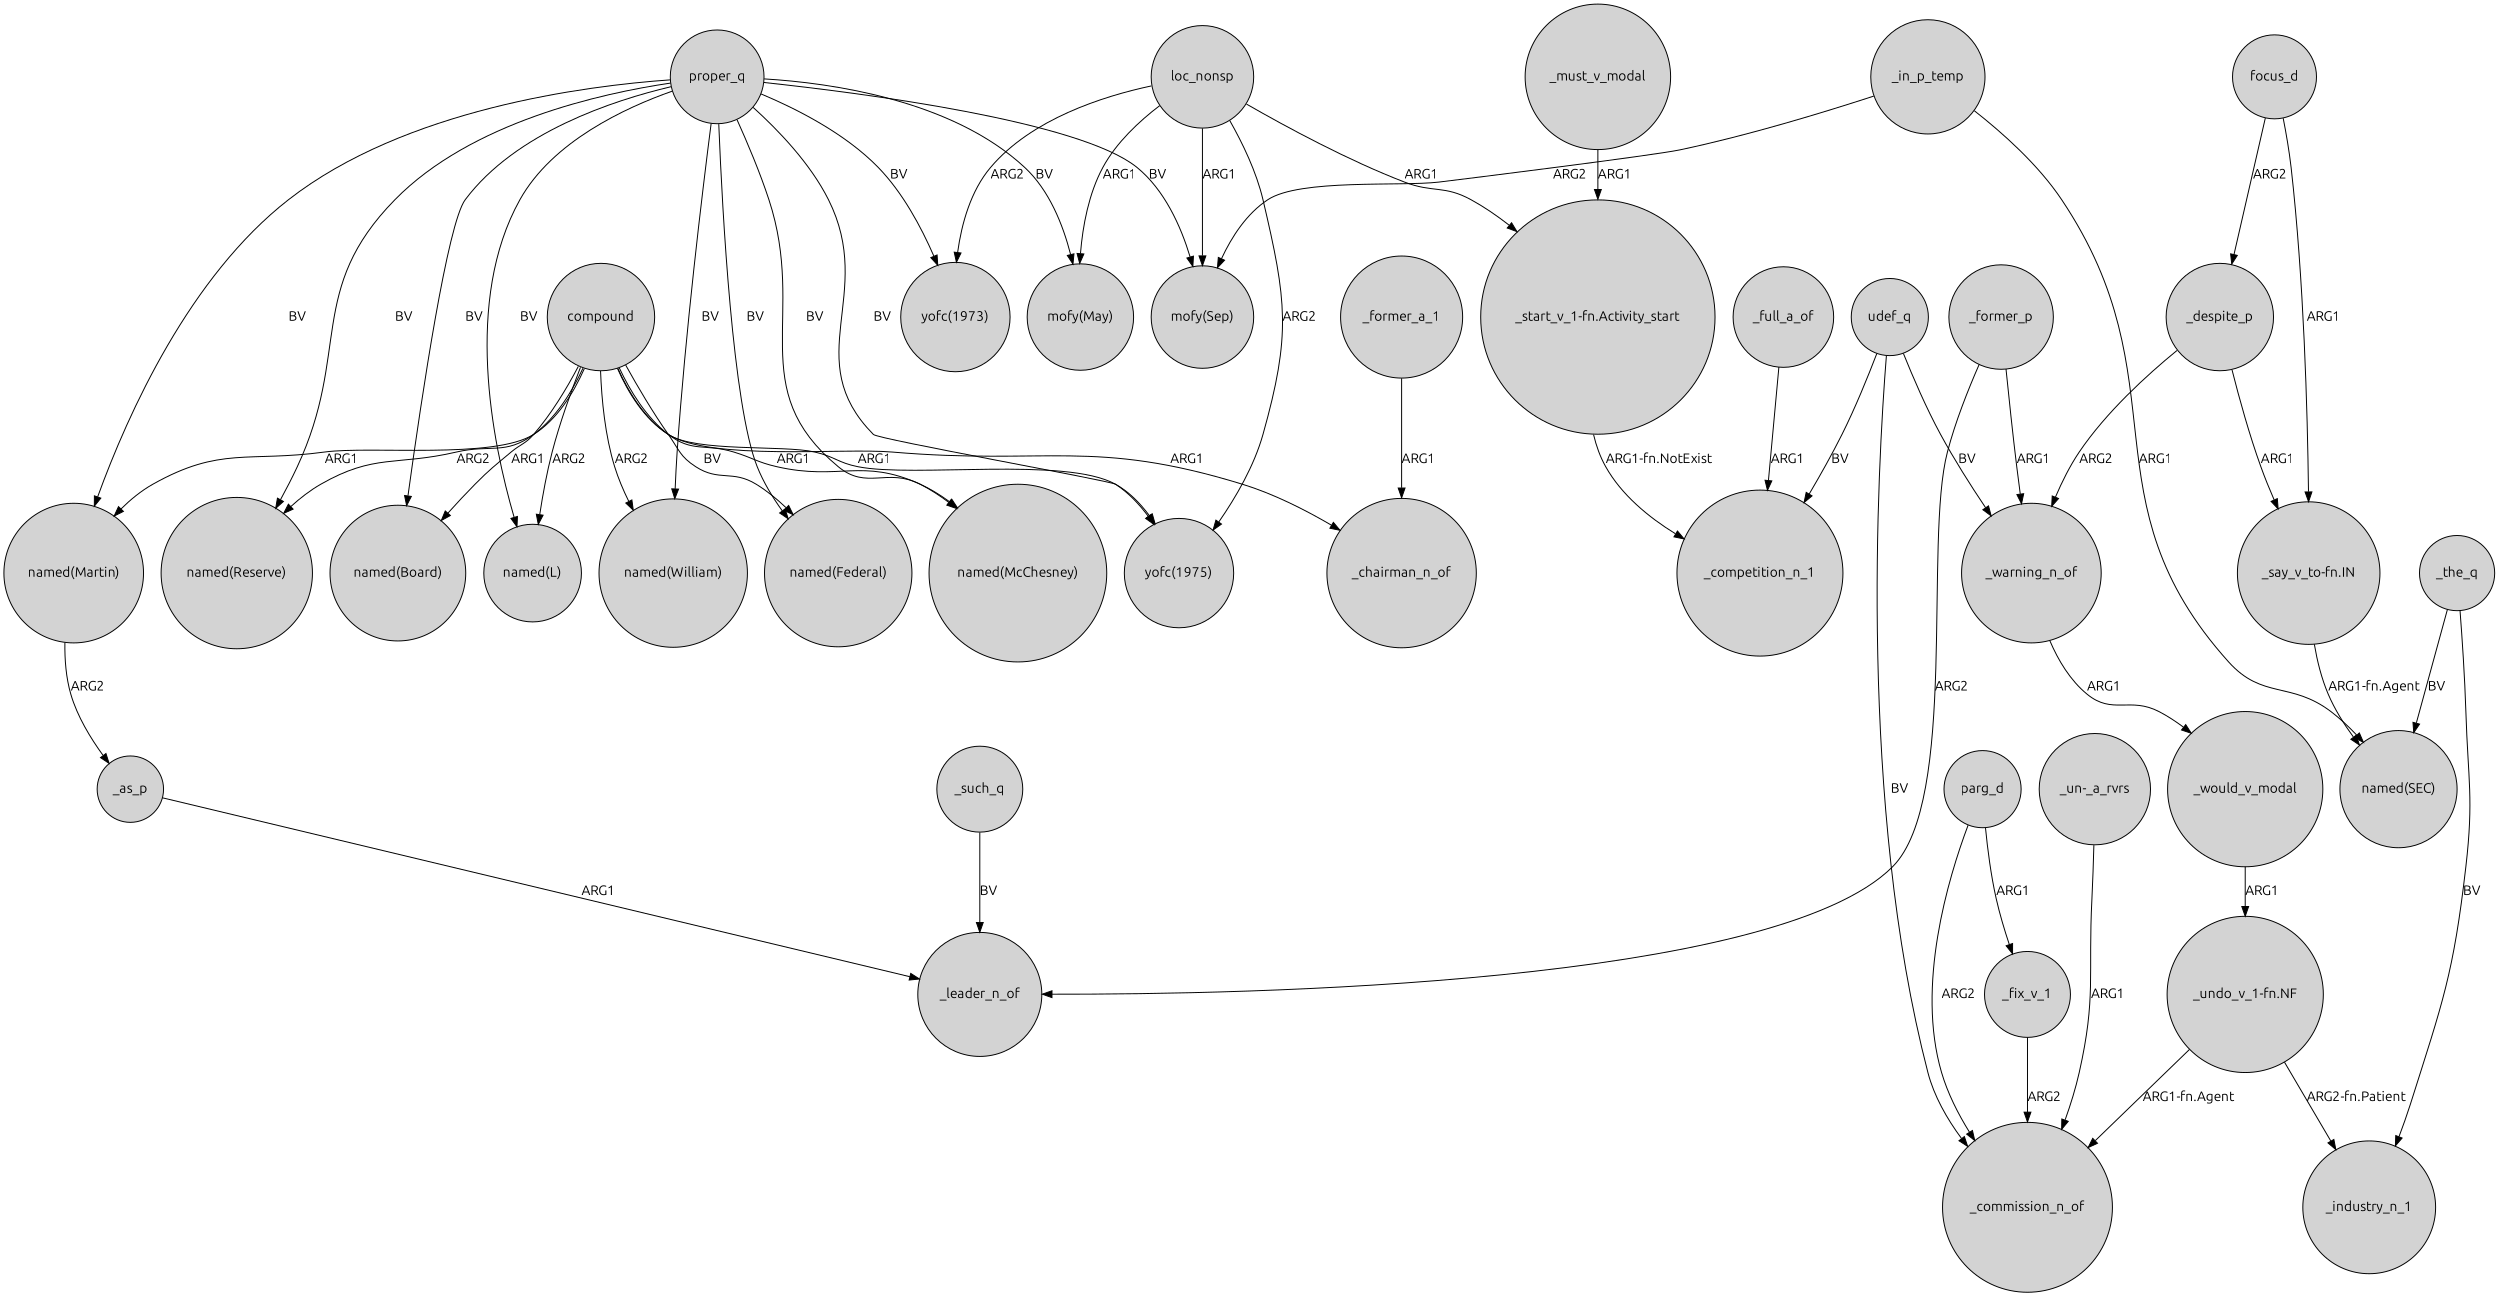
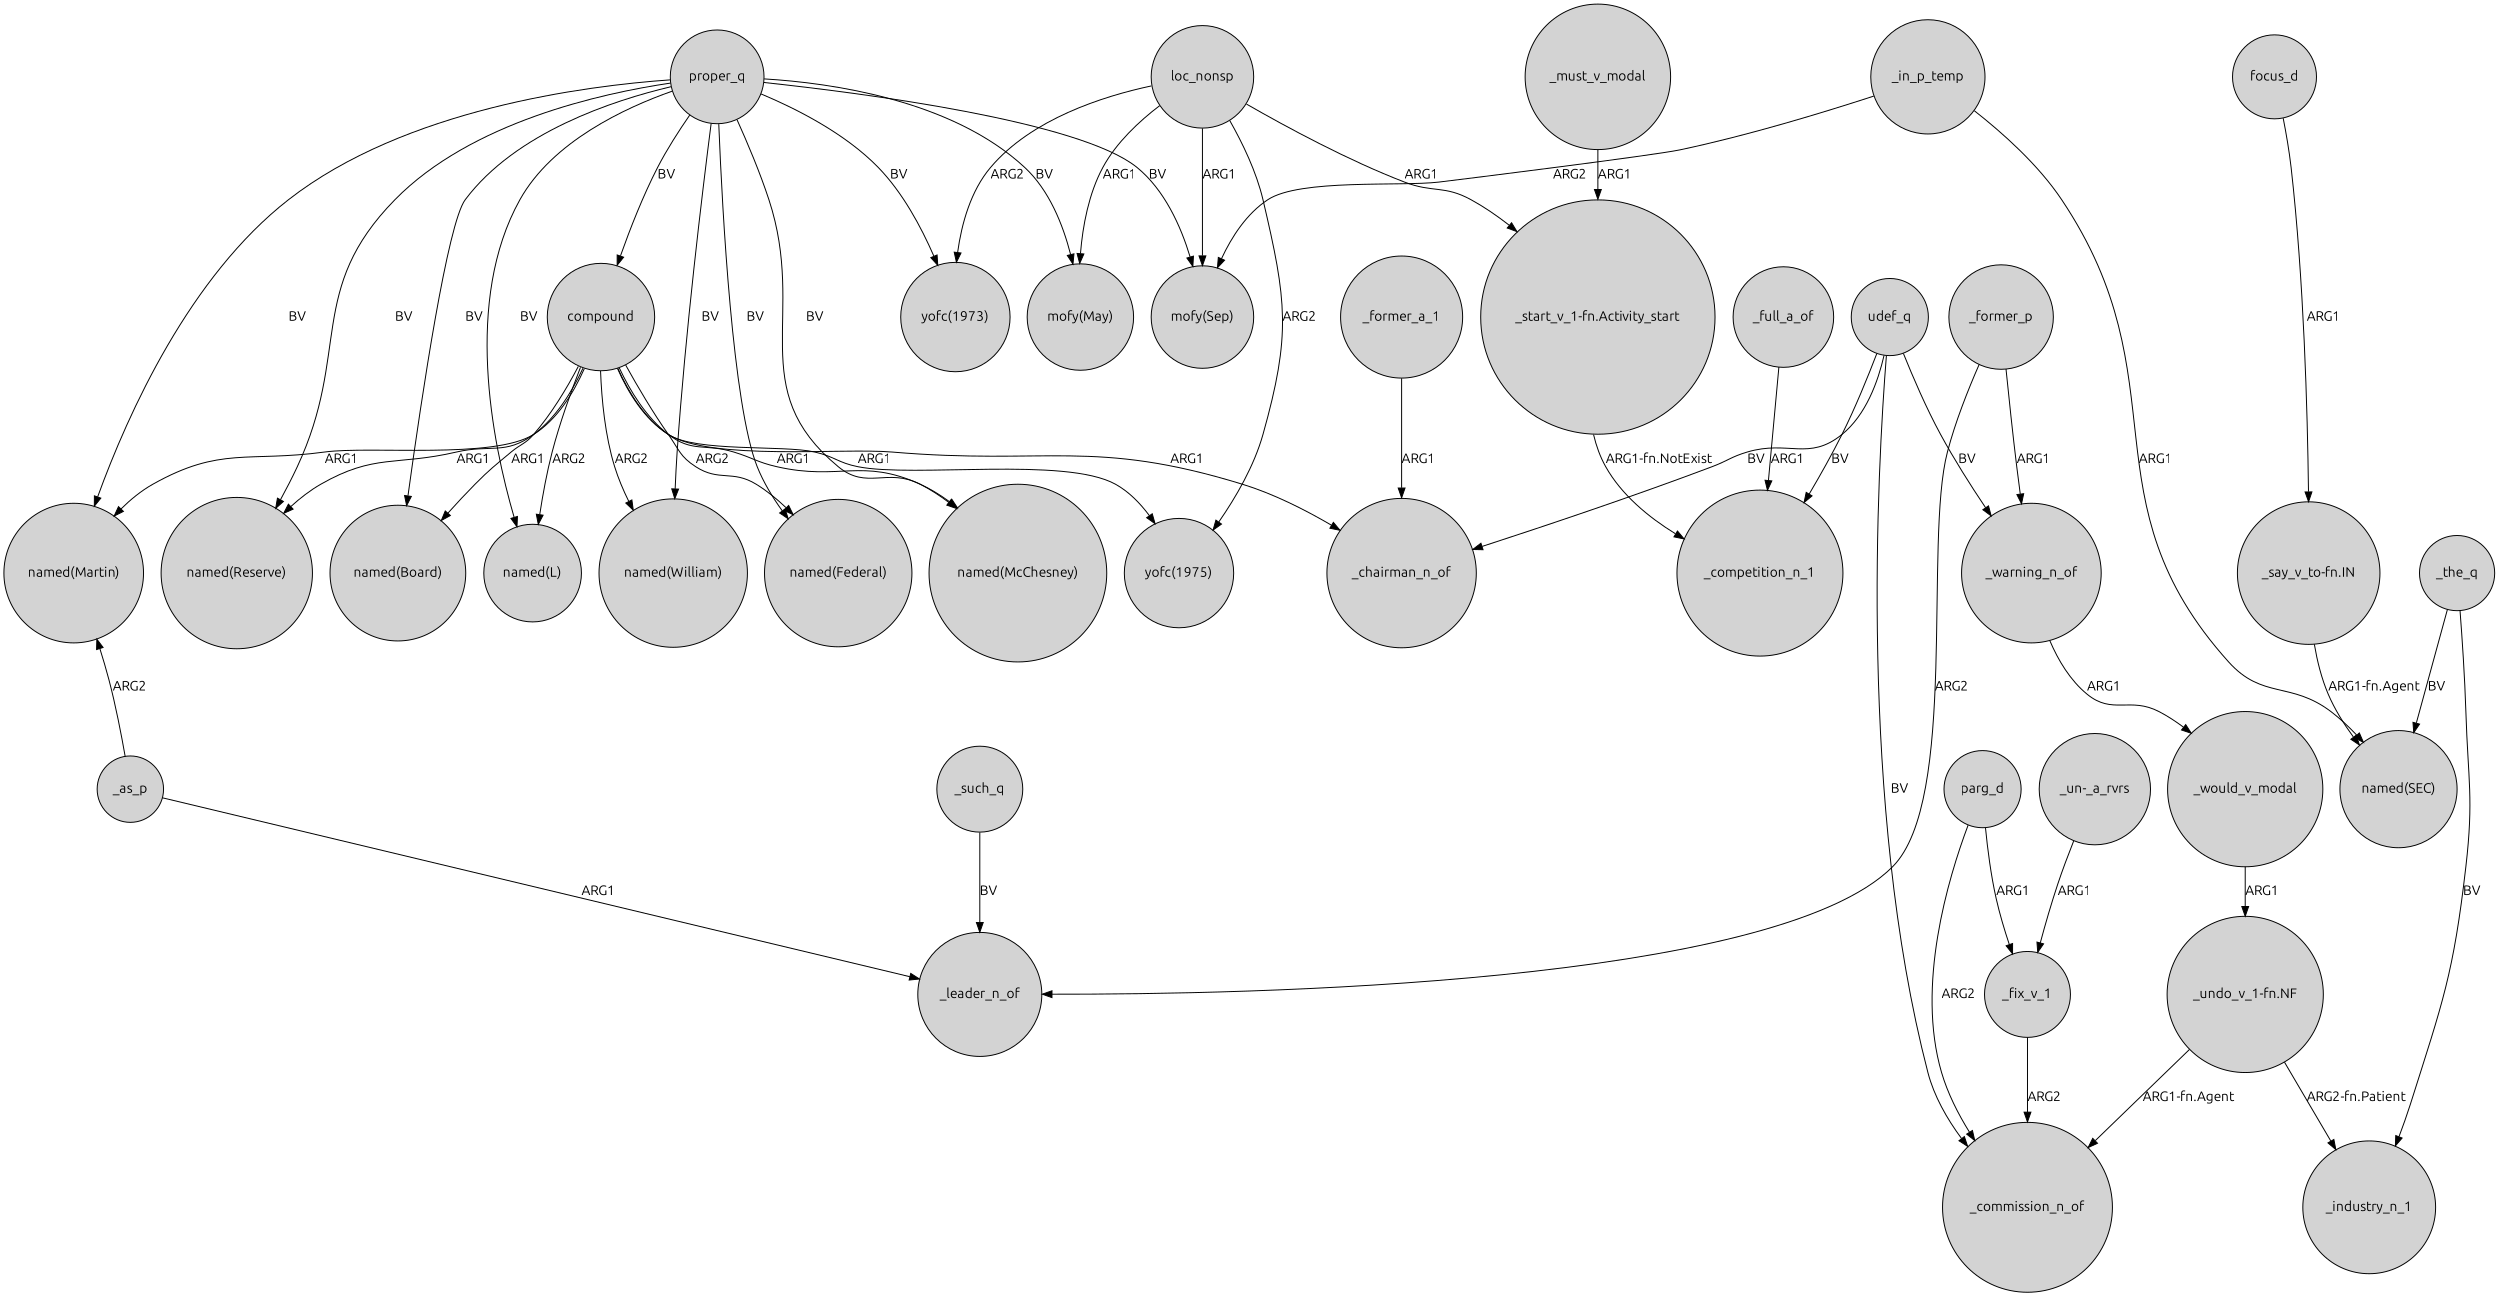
(2220, 317) -> none
(851, 405) -> (650, 183)
(474, 459) -> (474, 459)
(713, 459) -> (713, 459)
none -> (1705, 469)
(74, 702) -> (114, 702)
(2090, 984) -> (2055, 891)
